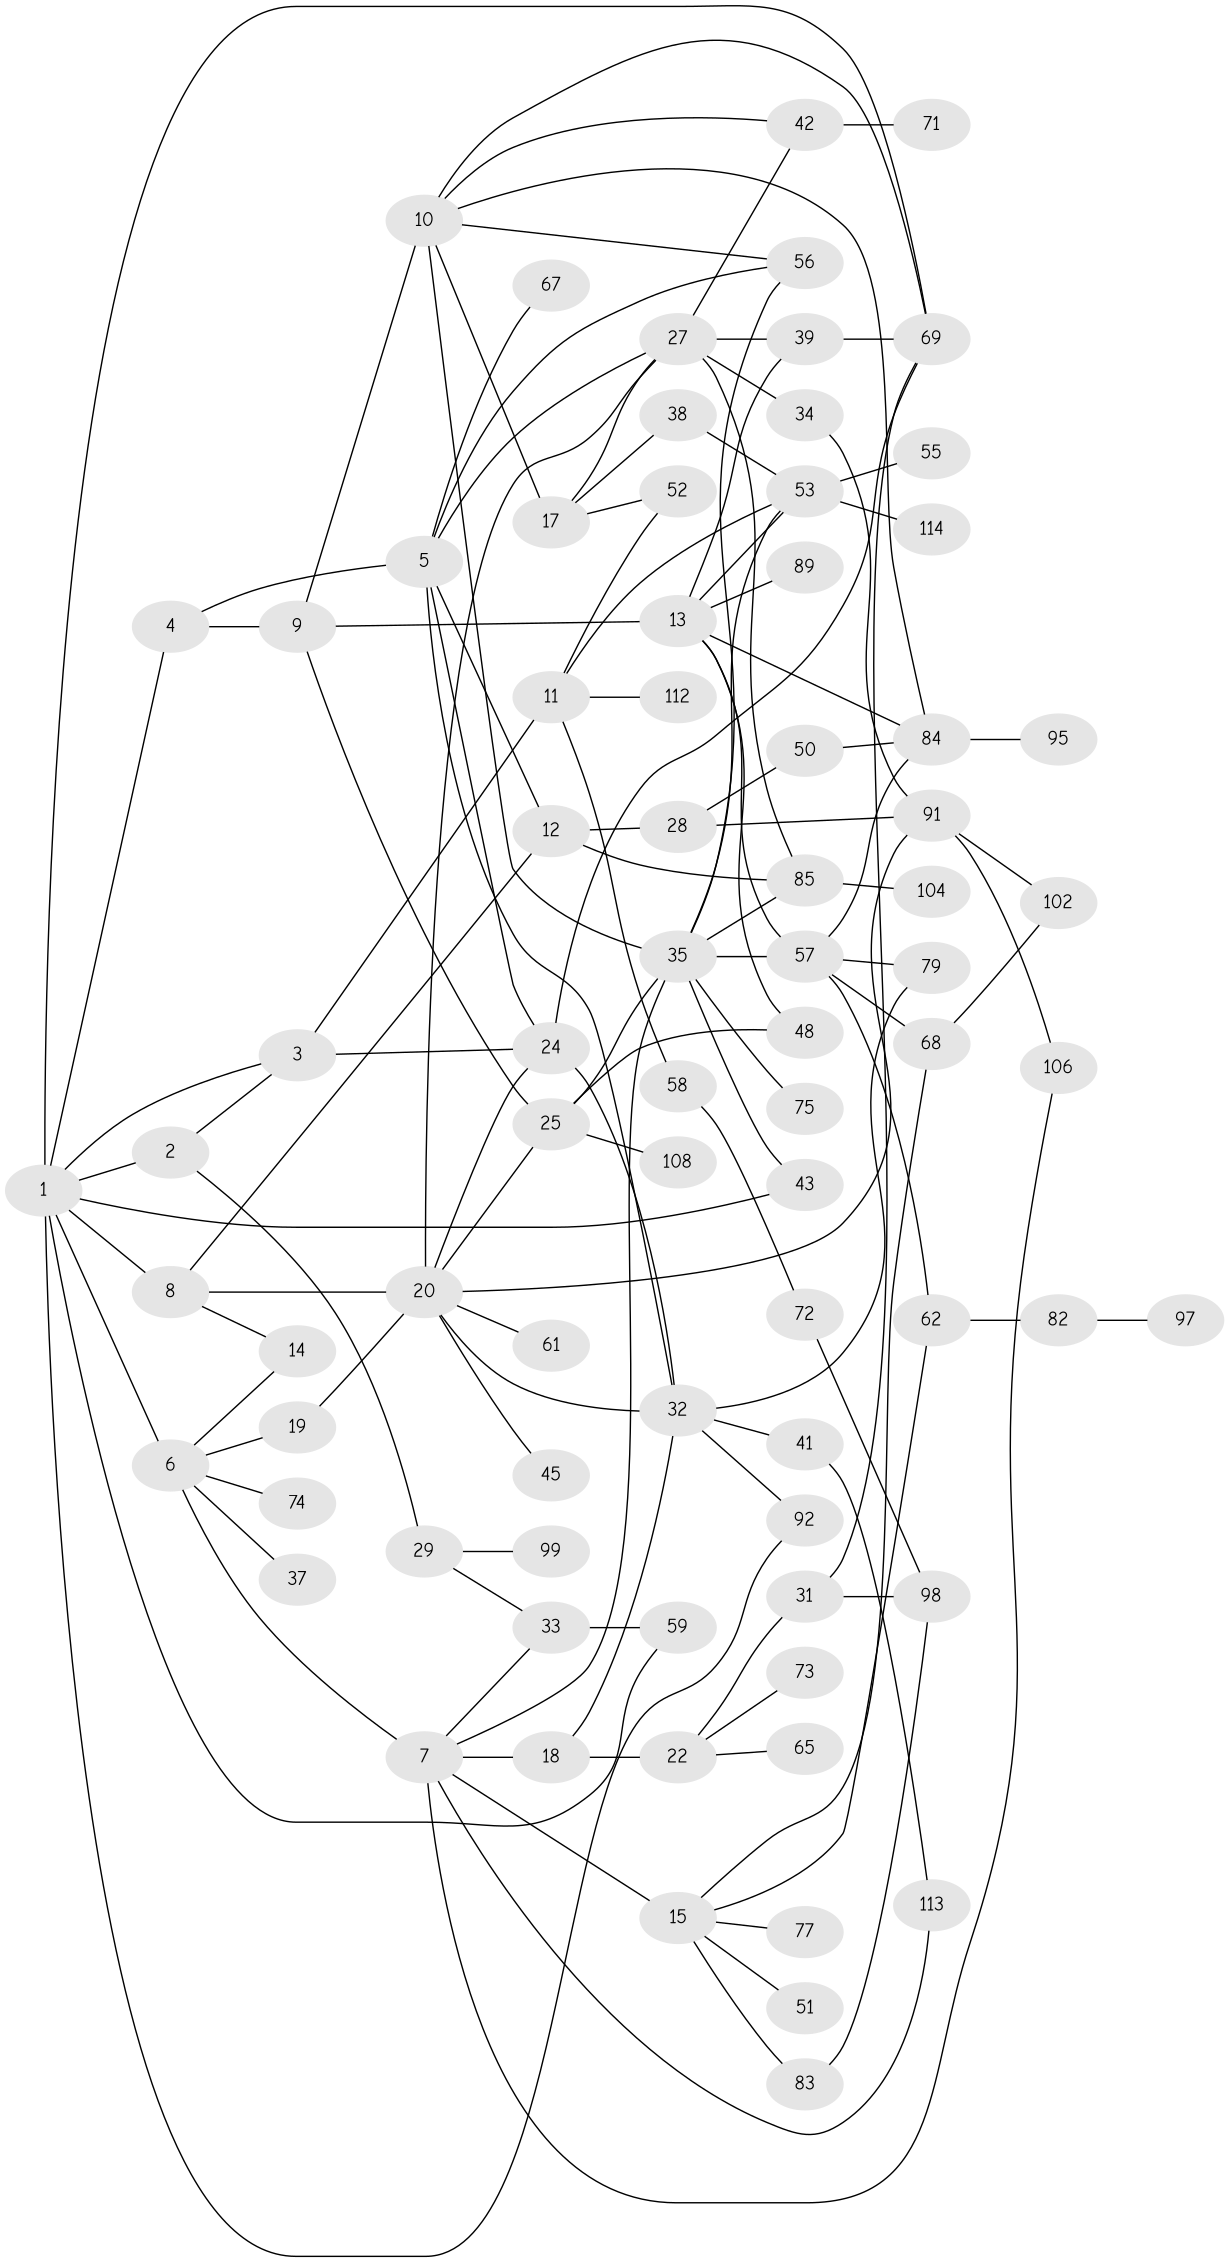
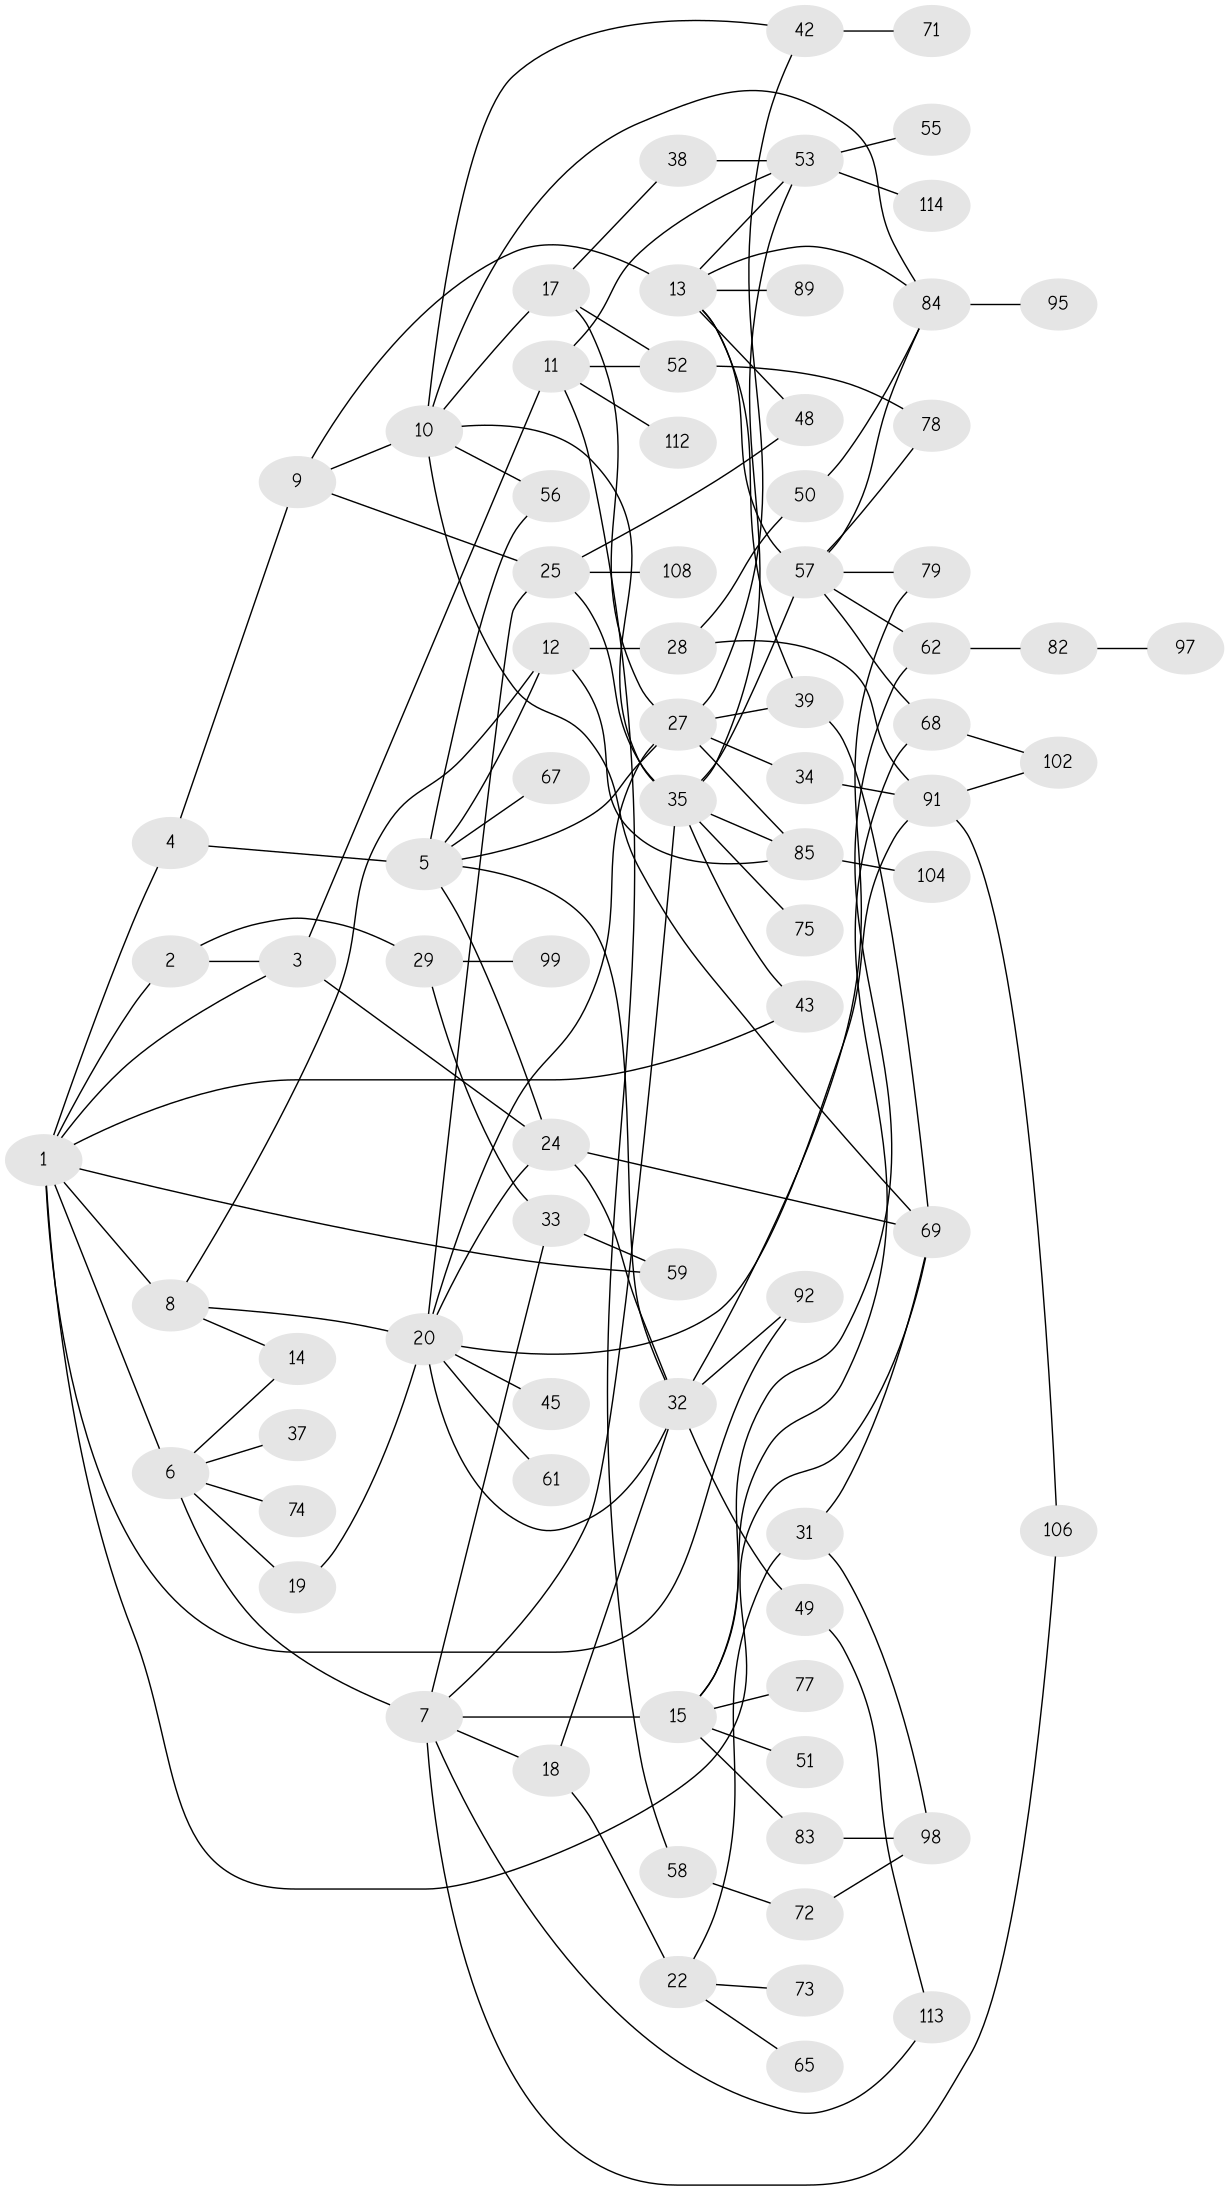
none -> (932, 426)
(725, 588) -> none
(805, 1444) -> (805, 1610)
